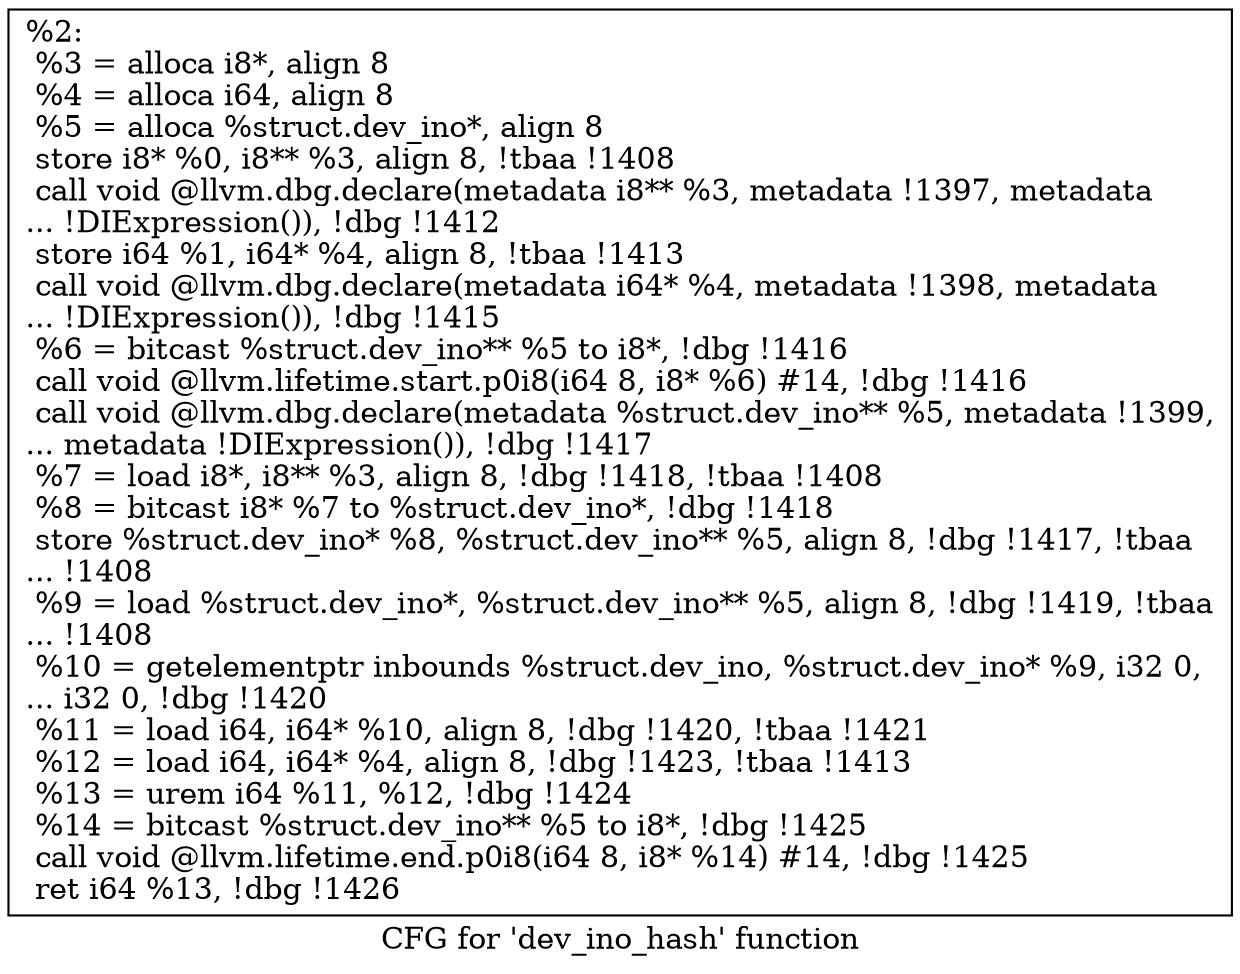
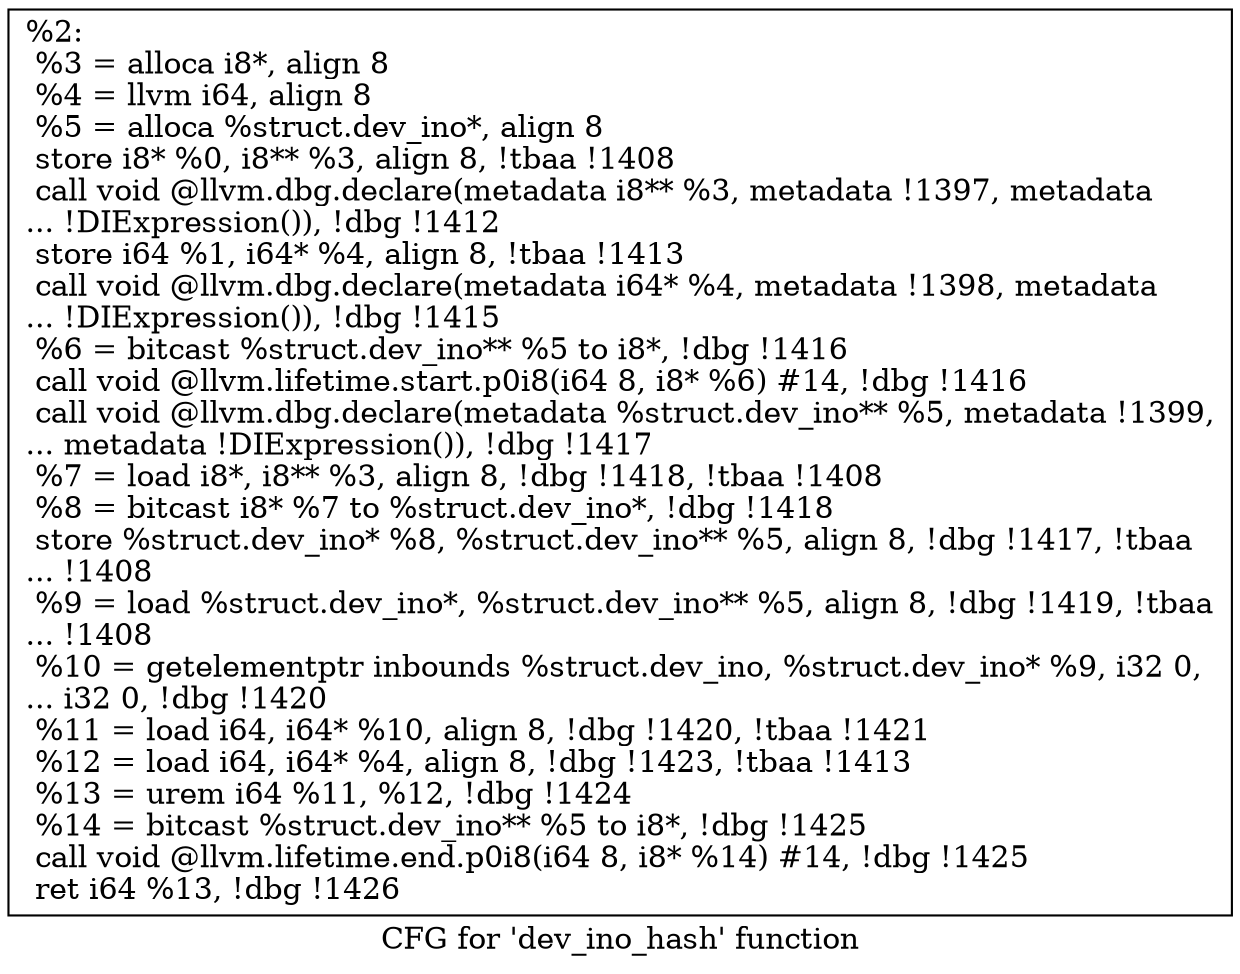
(211, 96) -> (199, 96)
